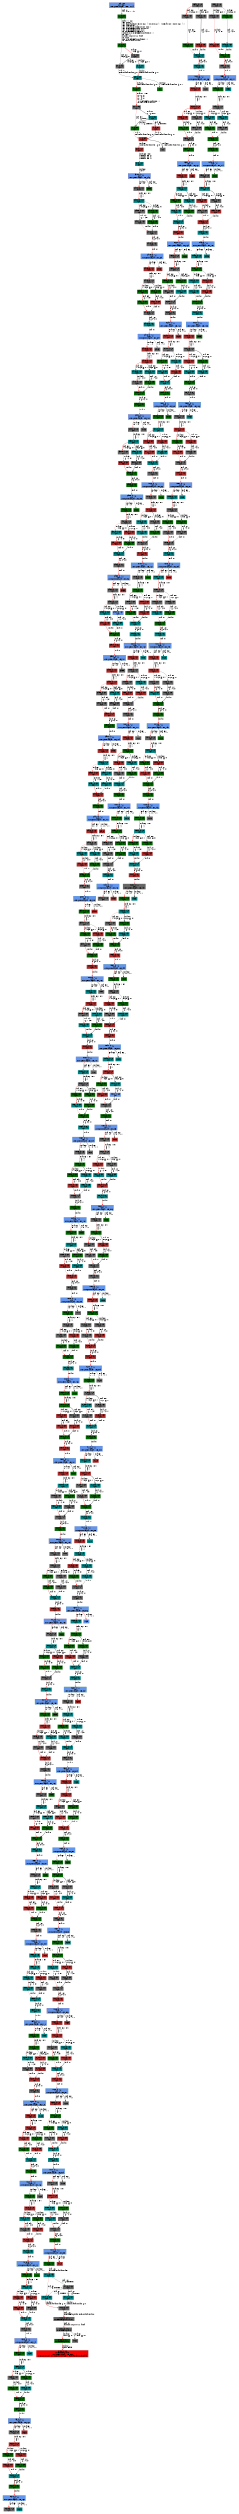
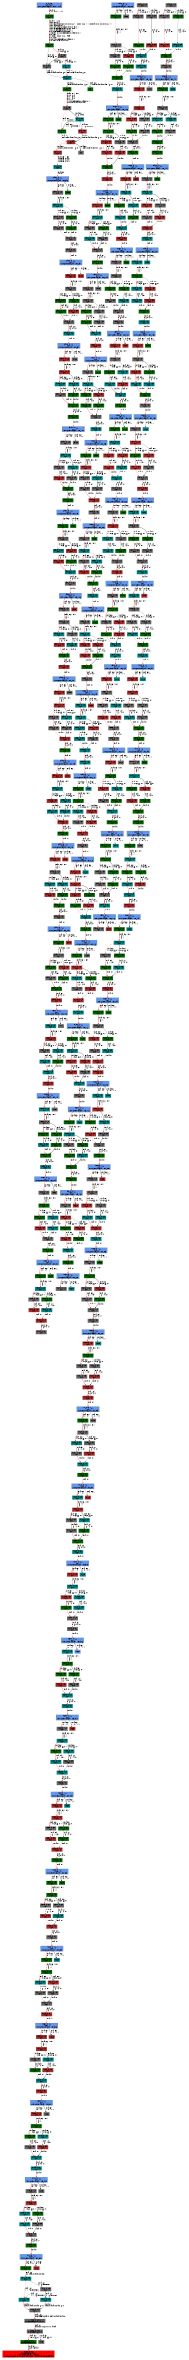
(118, 613) -> (72, 634)
(134, 887) -> (129, 917)
(115, 1095) -> (104, 1134)
(72, 1293) -> none
(85, 1615) -> (76, 1646)
